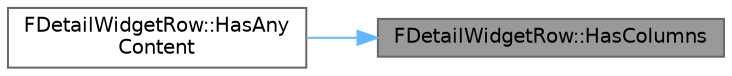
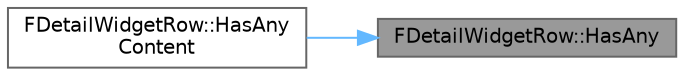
(551, 38) -> (527, 38)
